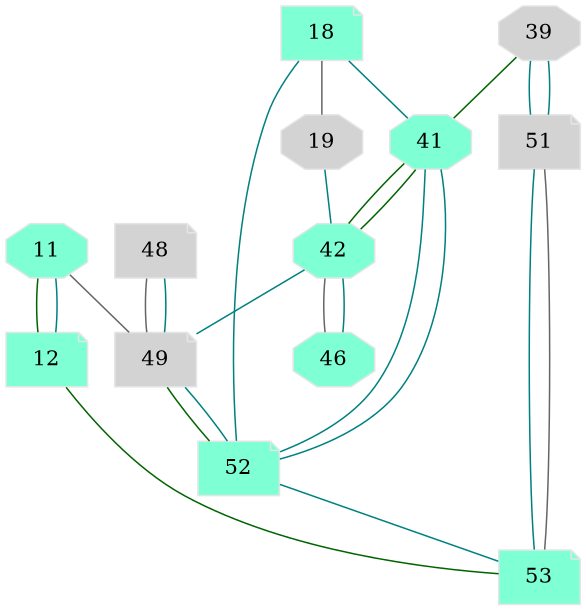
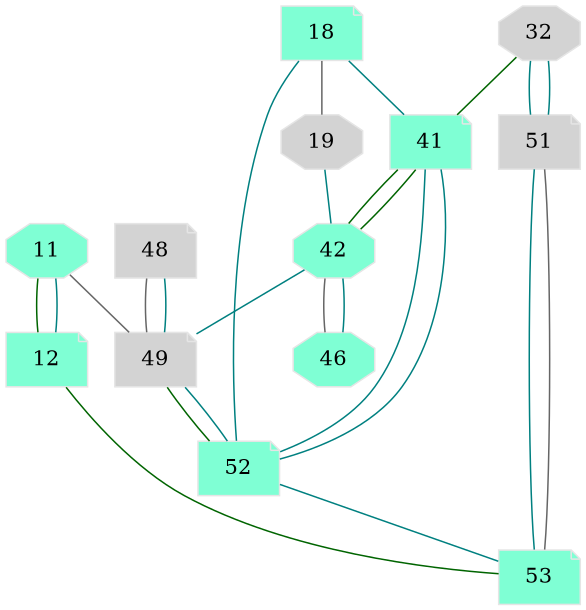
(539, 33) -> (539, 33)
(431, 142) -> (431, 142)
